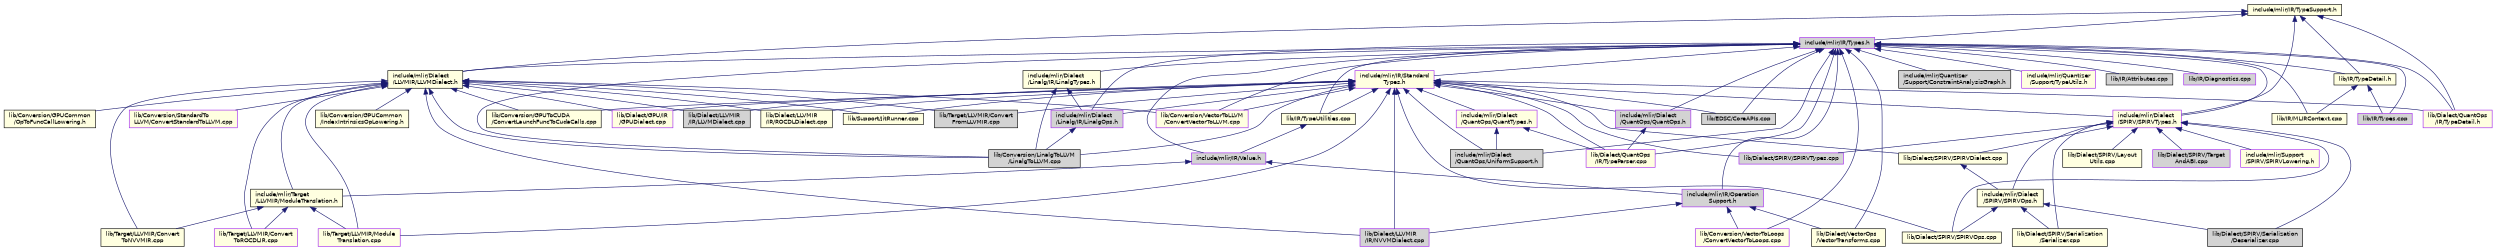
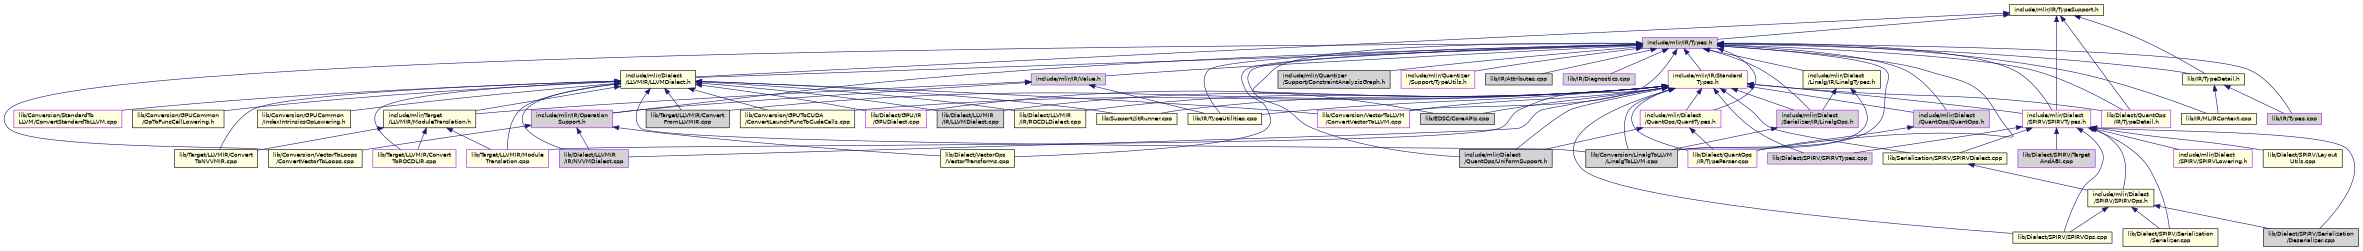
none -> (1756, 79)
(1087, 119) -> (1817, 119)
(1271, 140) -> (1150, 100)
(1953, 158) -> (1945, 158)
(2280, 158) -> (2213, 158)
(1742, 238) -> (315, 158)
